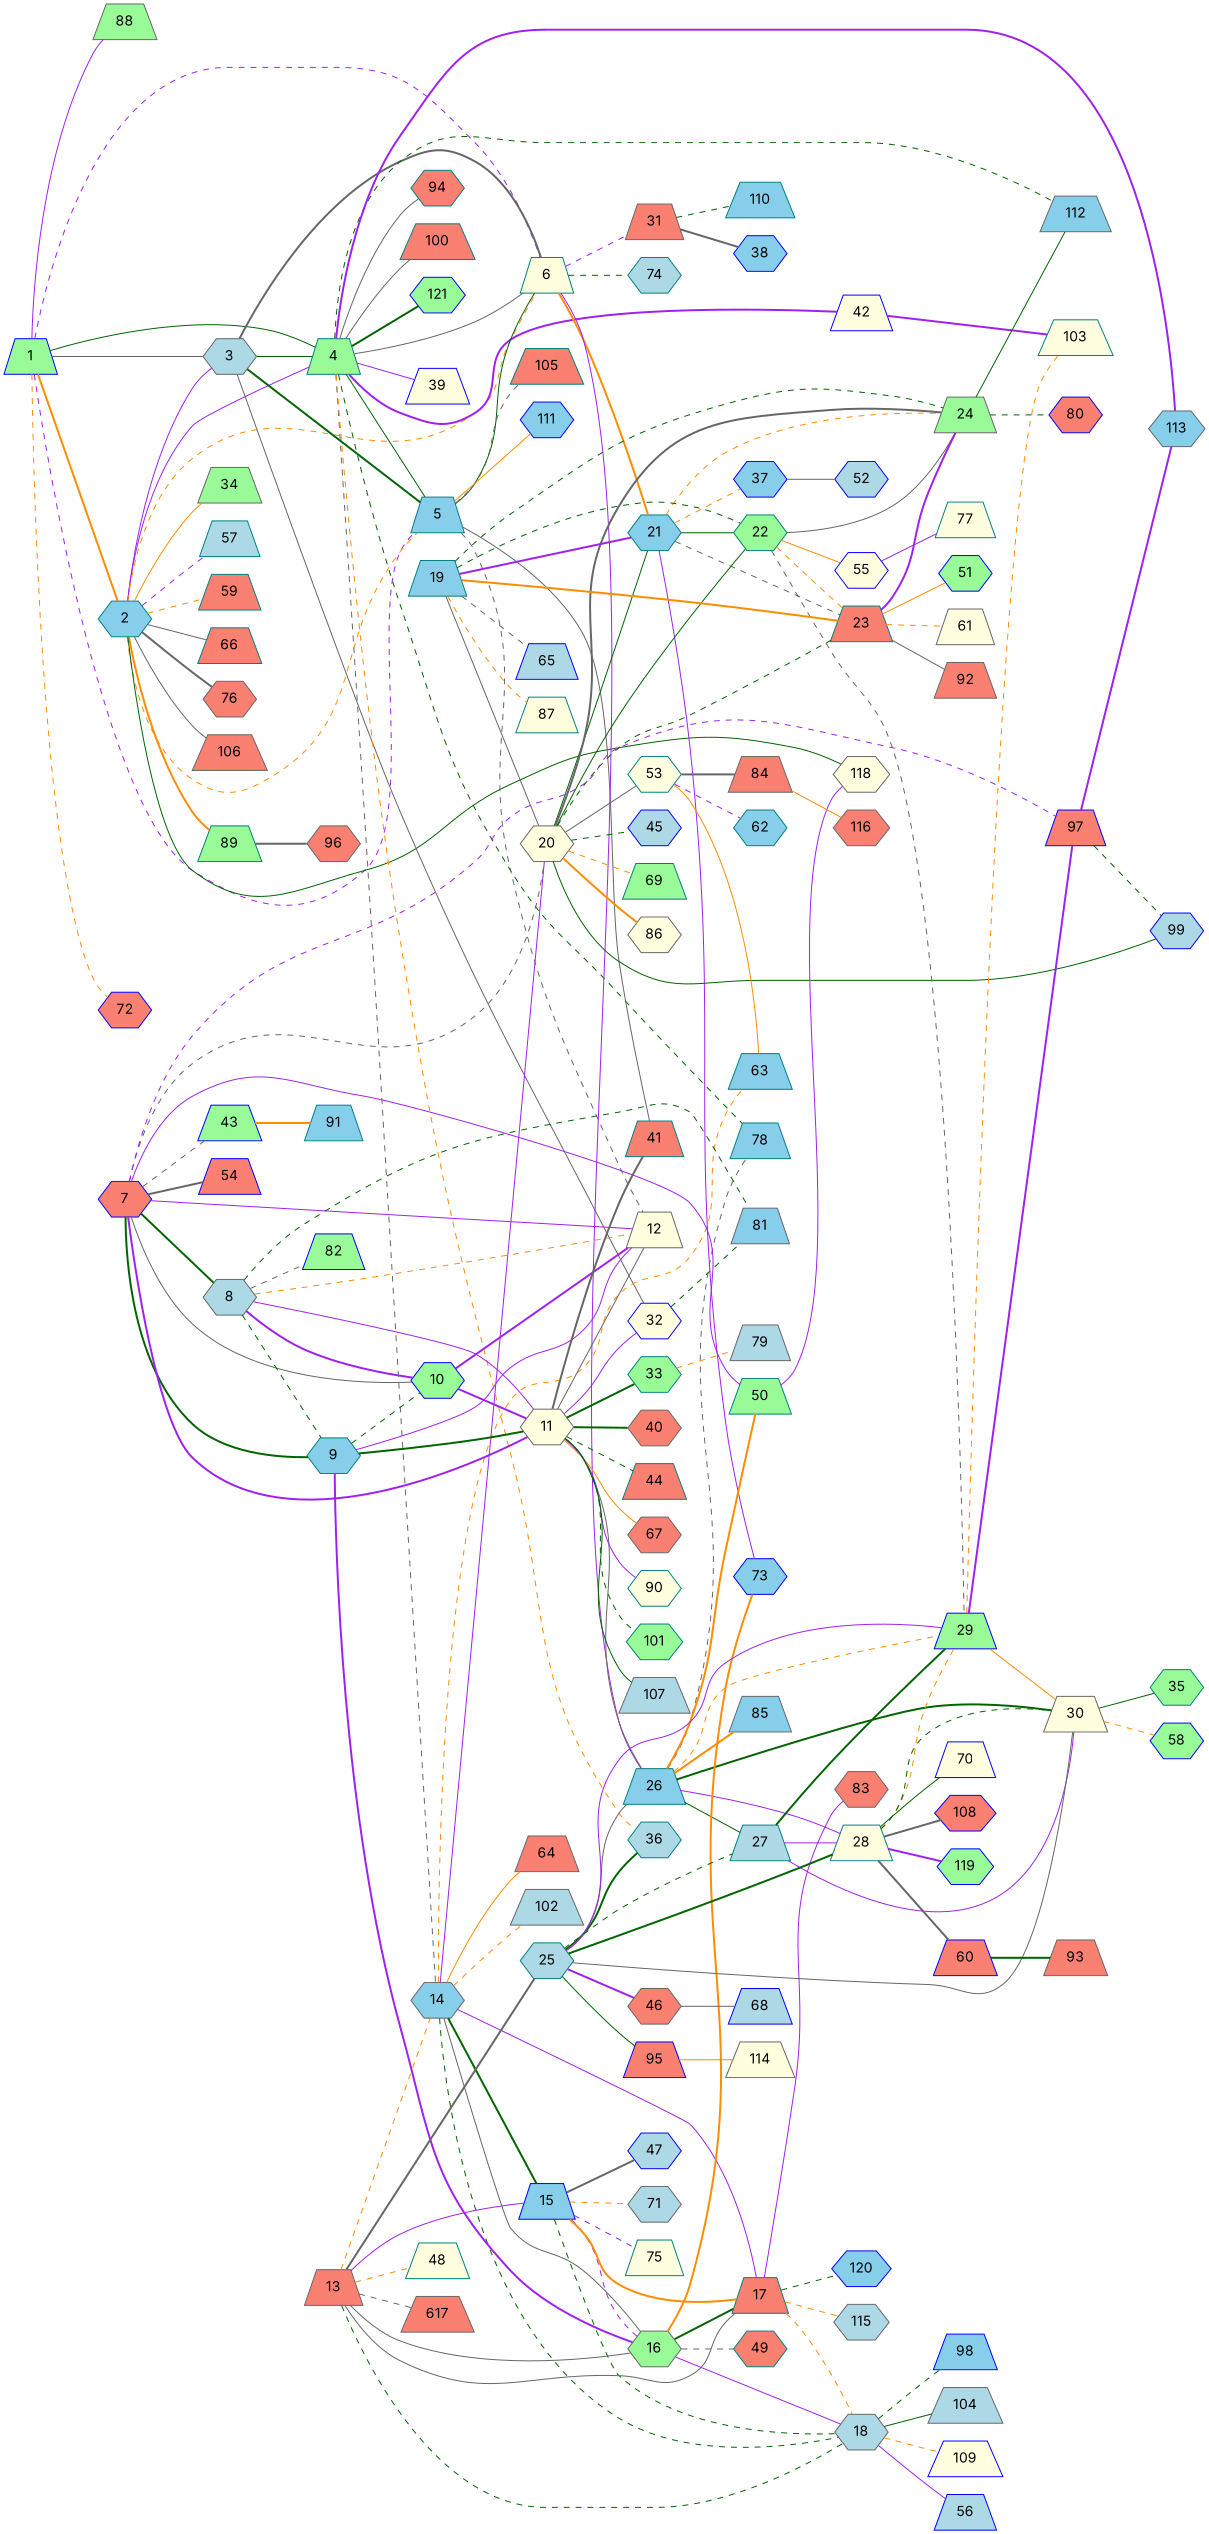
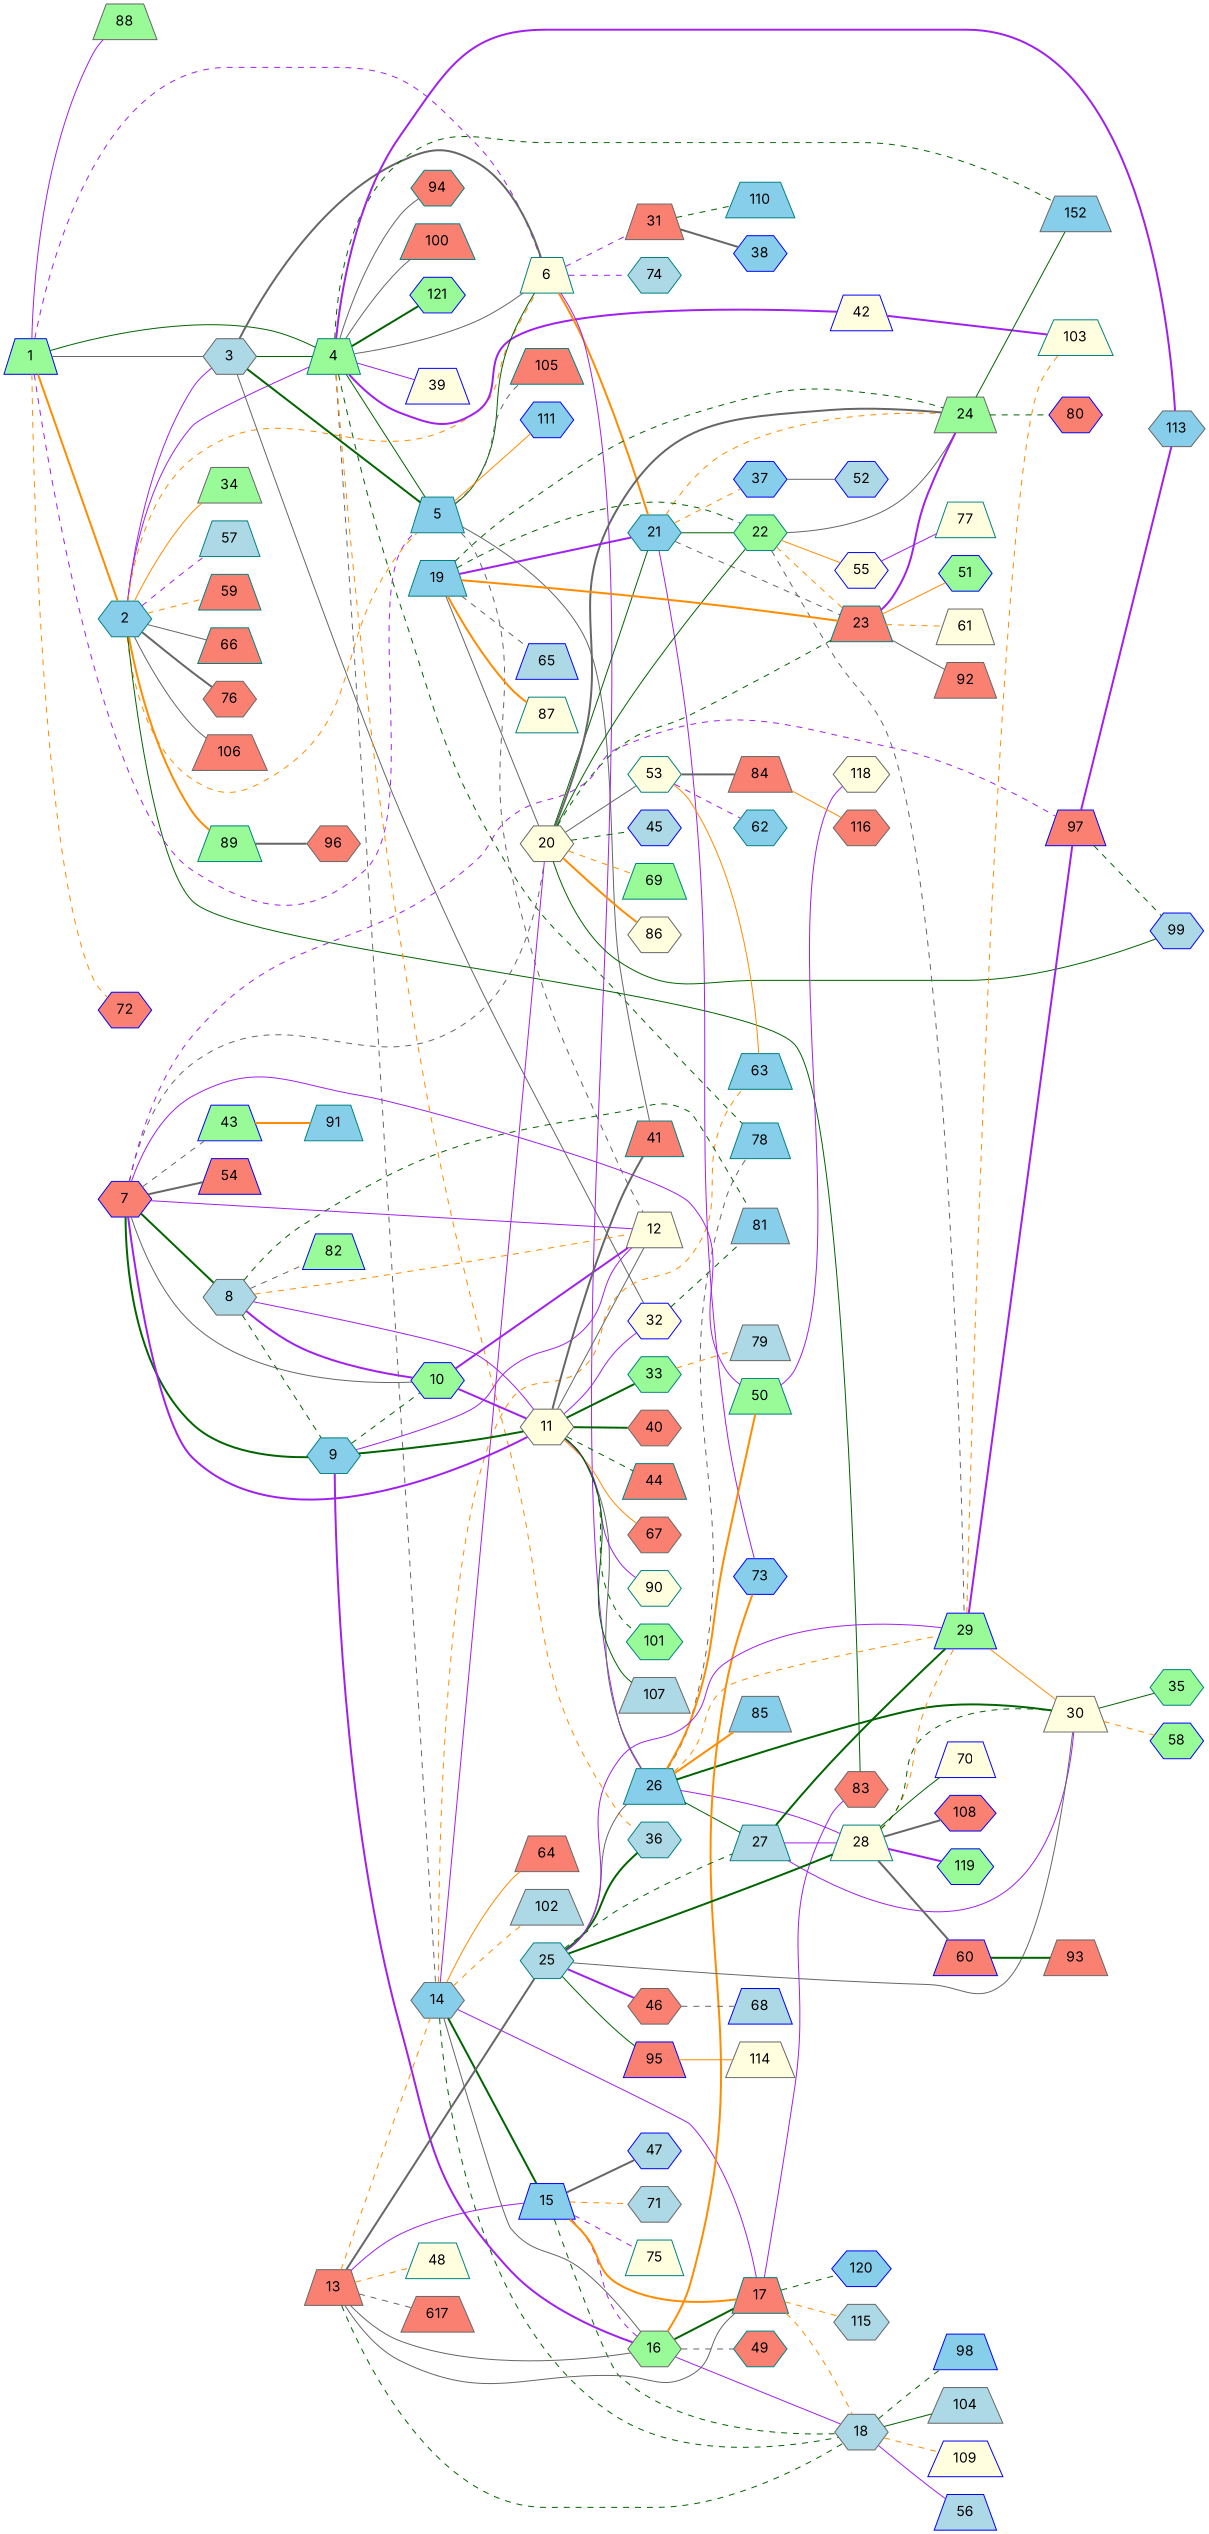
(1076, 214) -> (1076, 214)
(598, 275) -> (598, 275)
(483, 653) -> (483, 653)
(404, 855) -> (719, 1015)
(708, 2006) -> (708, 2006)
